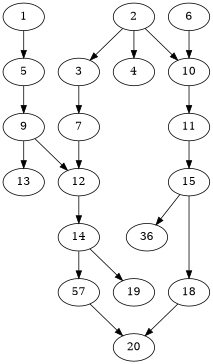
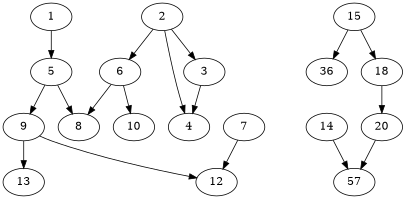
(159, 42) -> (144, 41)
(79, 96) -> (198, 96)
none -> (79, 127)
(189, 127) -> none
(79, 206) -> none
(134, 292) -> none
(104, 317) -> (370, 151)
